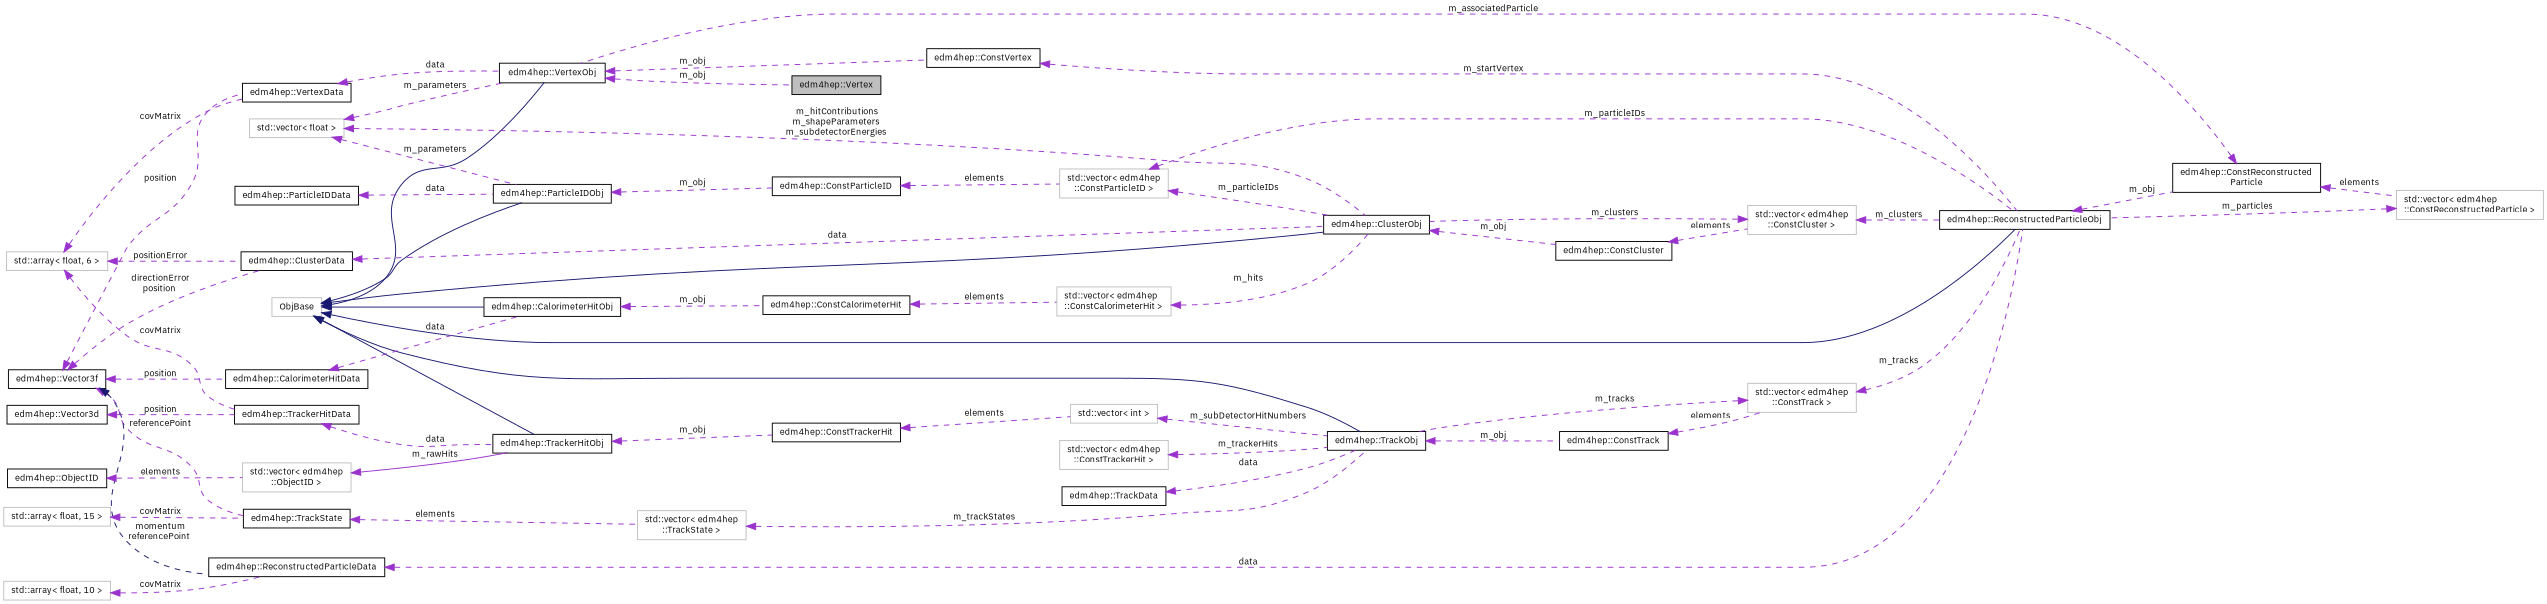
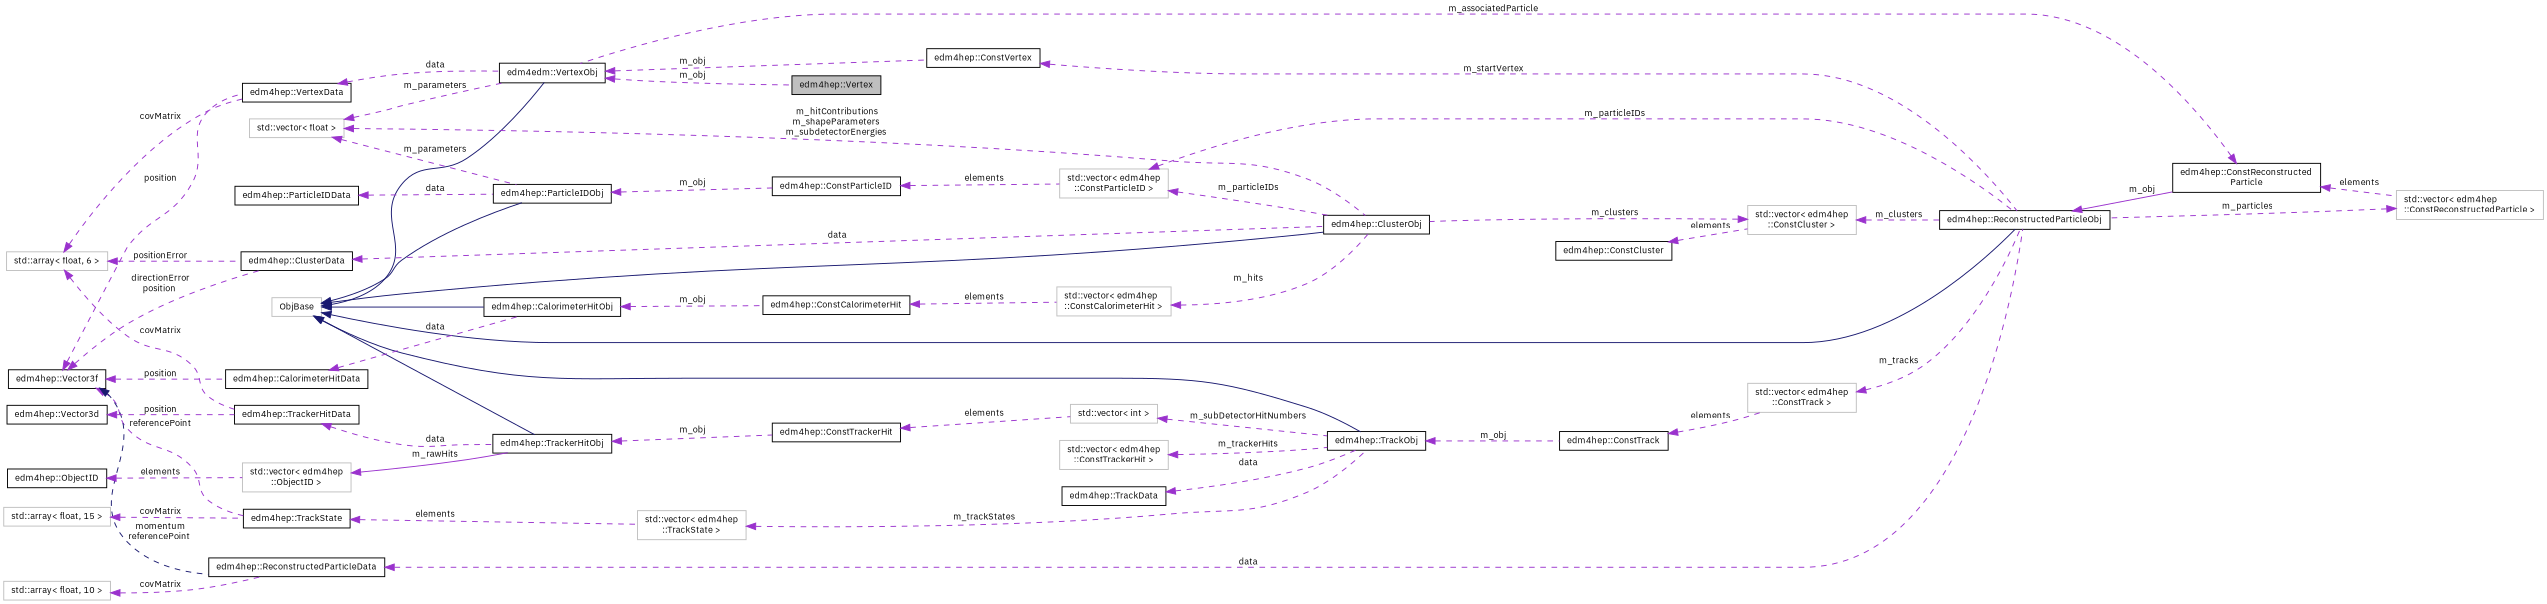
(552, 73) -> (552, 73)
(2127, 201) -> (2127, 201)
(1497, 238) -> none
(1577, 412) -> none
